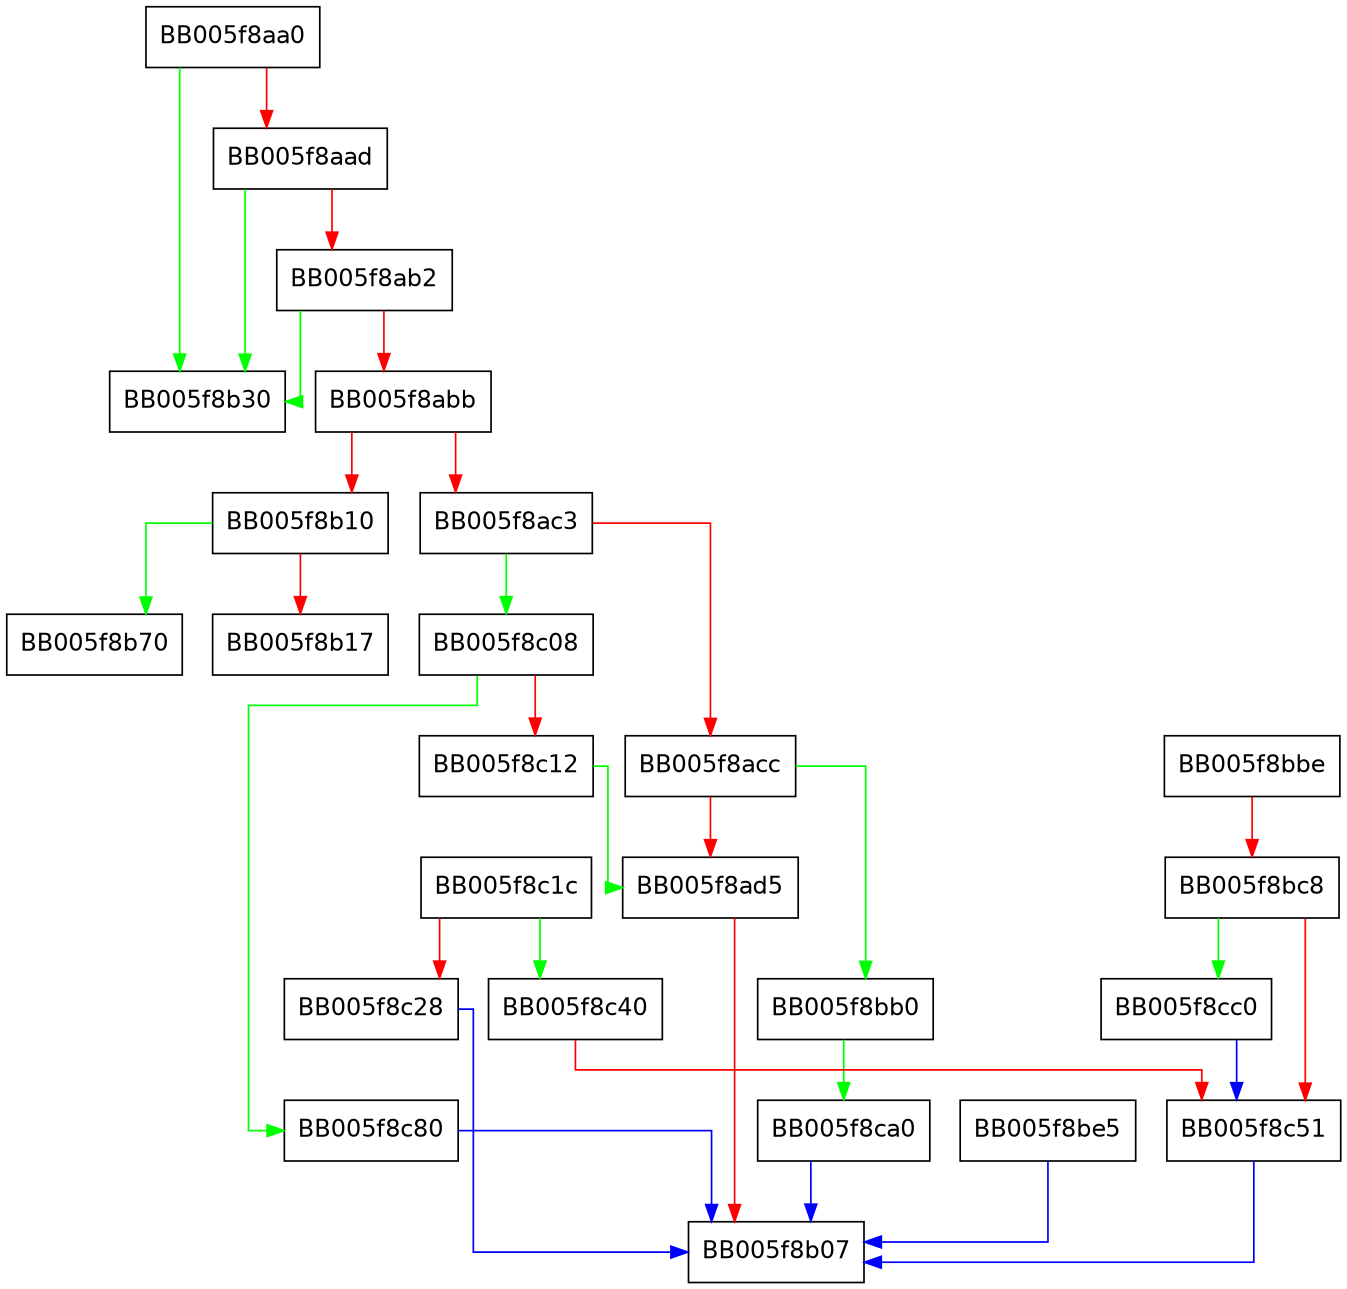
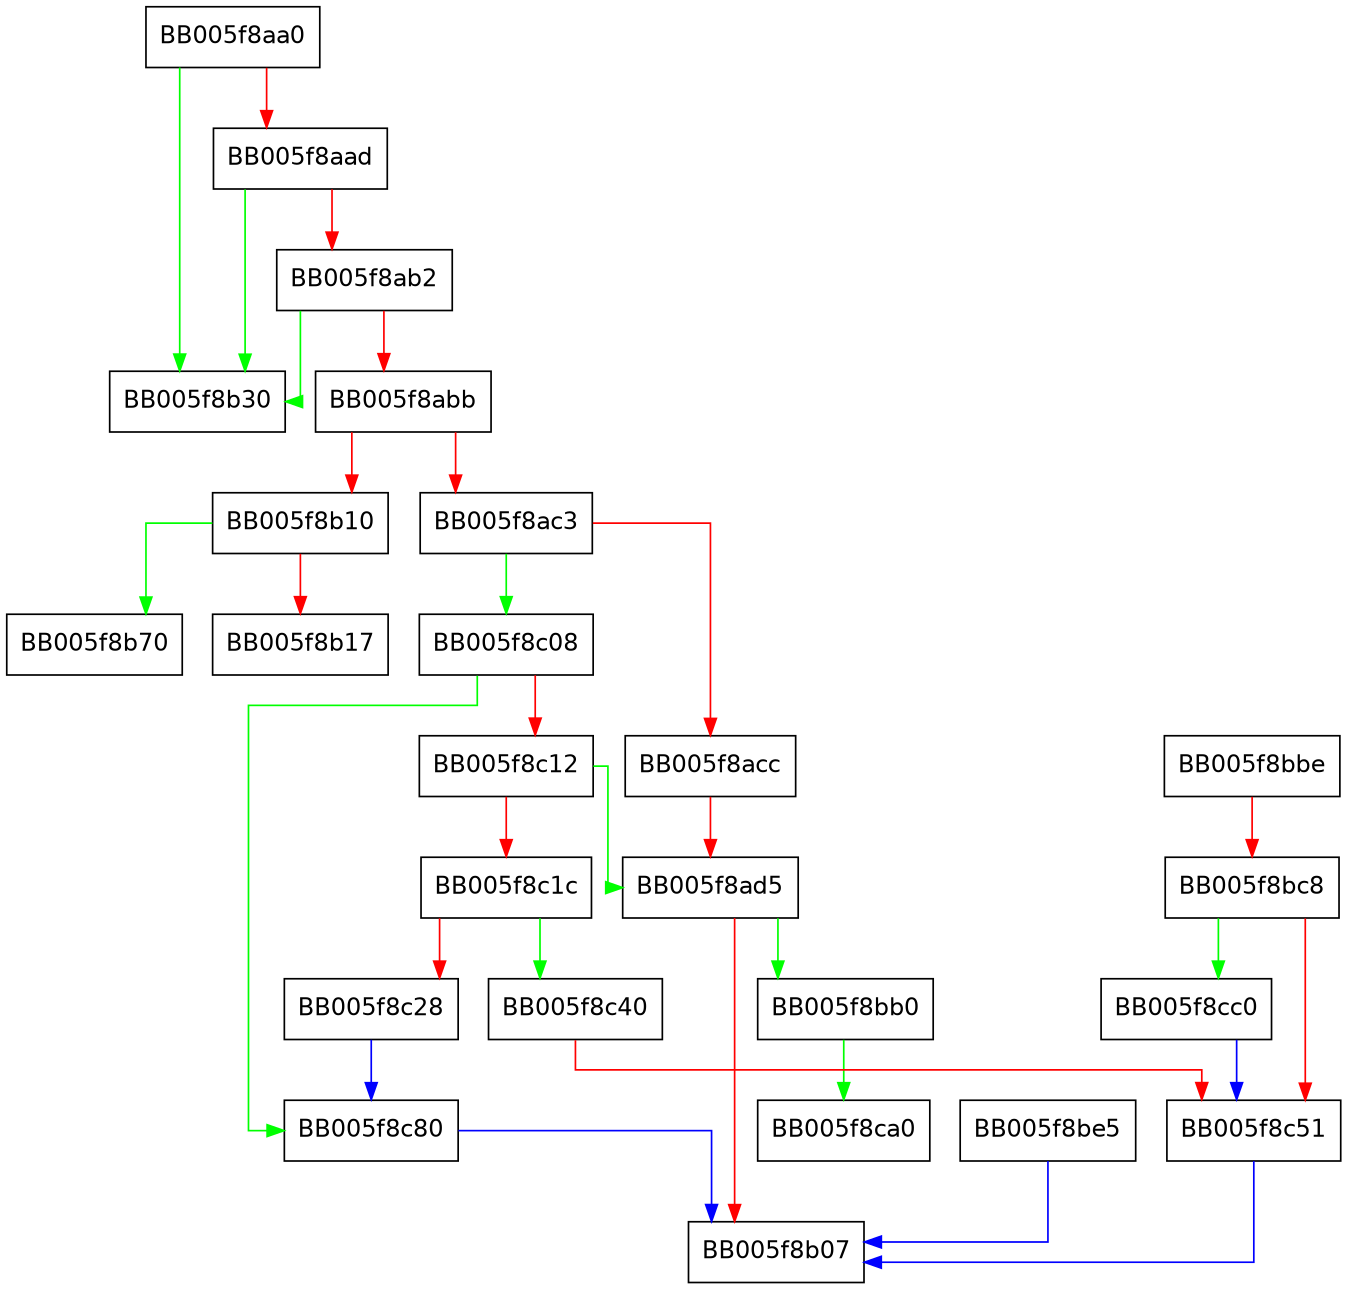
none -> (506, 818)
(866, 829) -> (778, 940)
(811, 1183) -> none
(473, 1222) -> (371, 1061)
